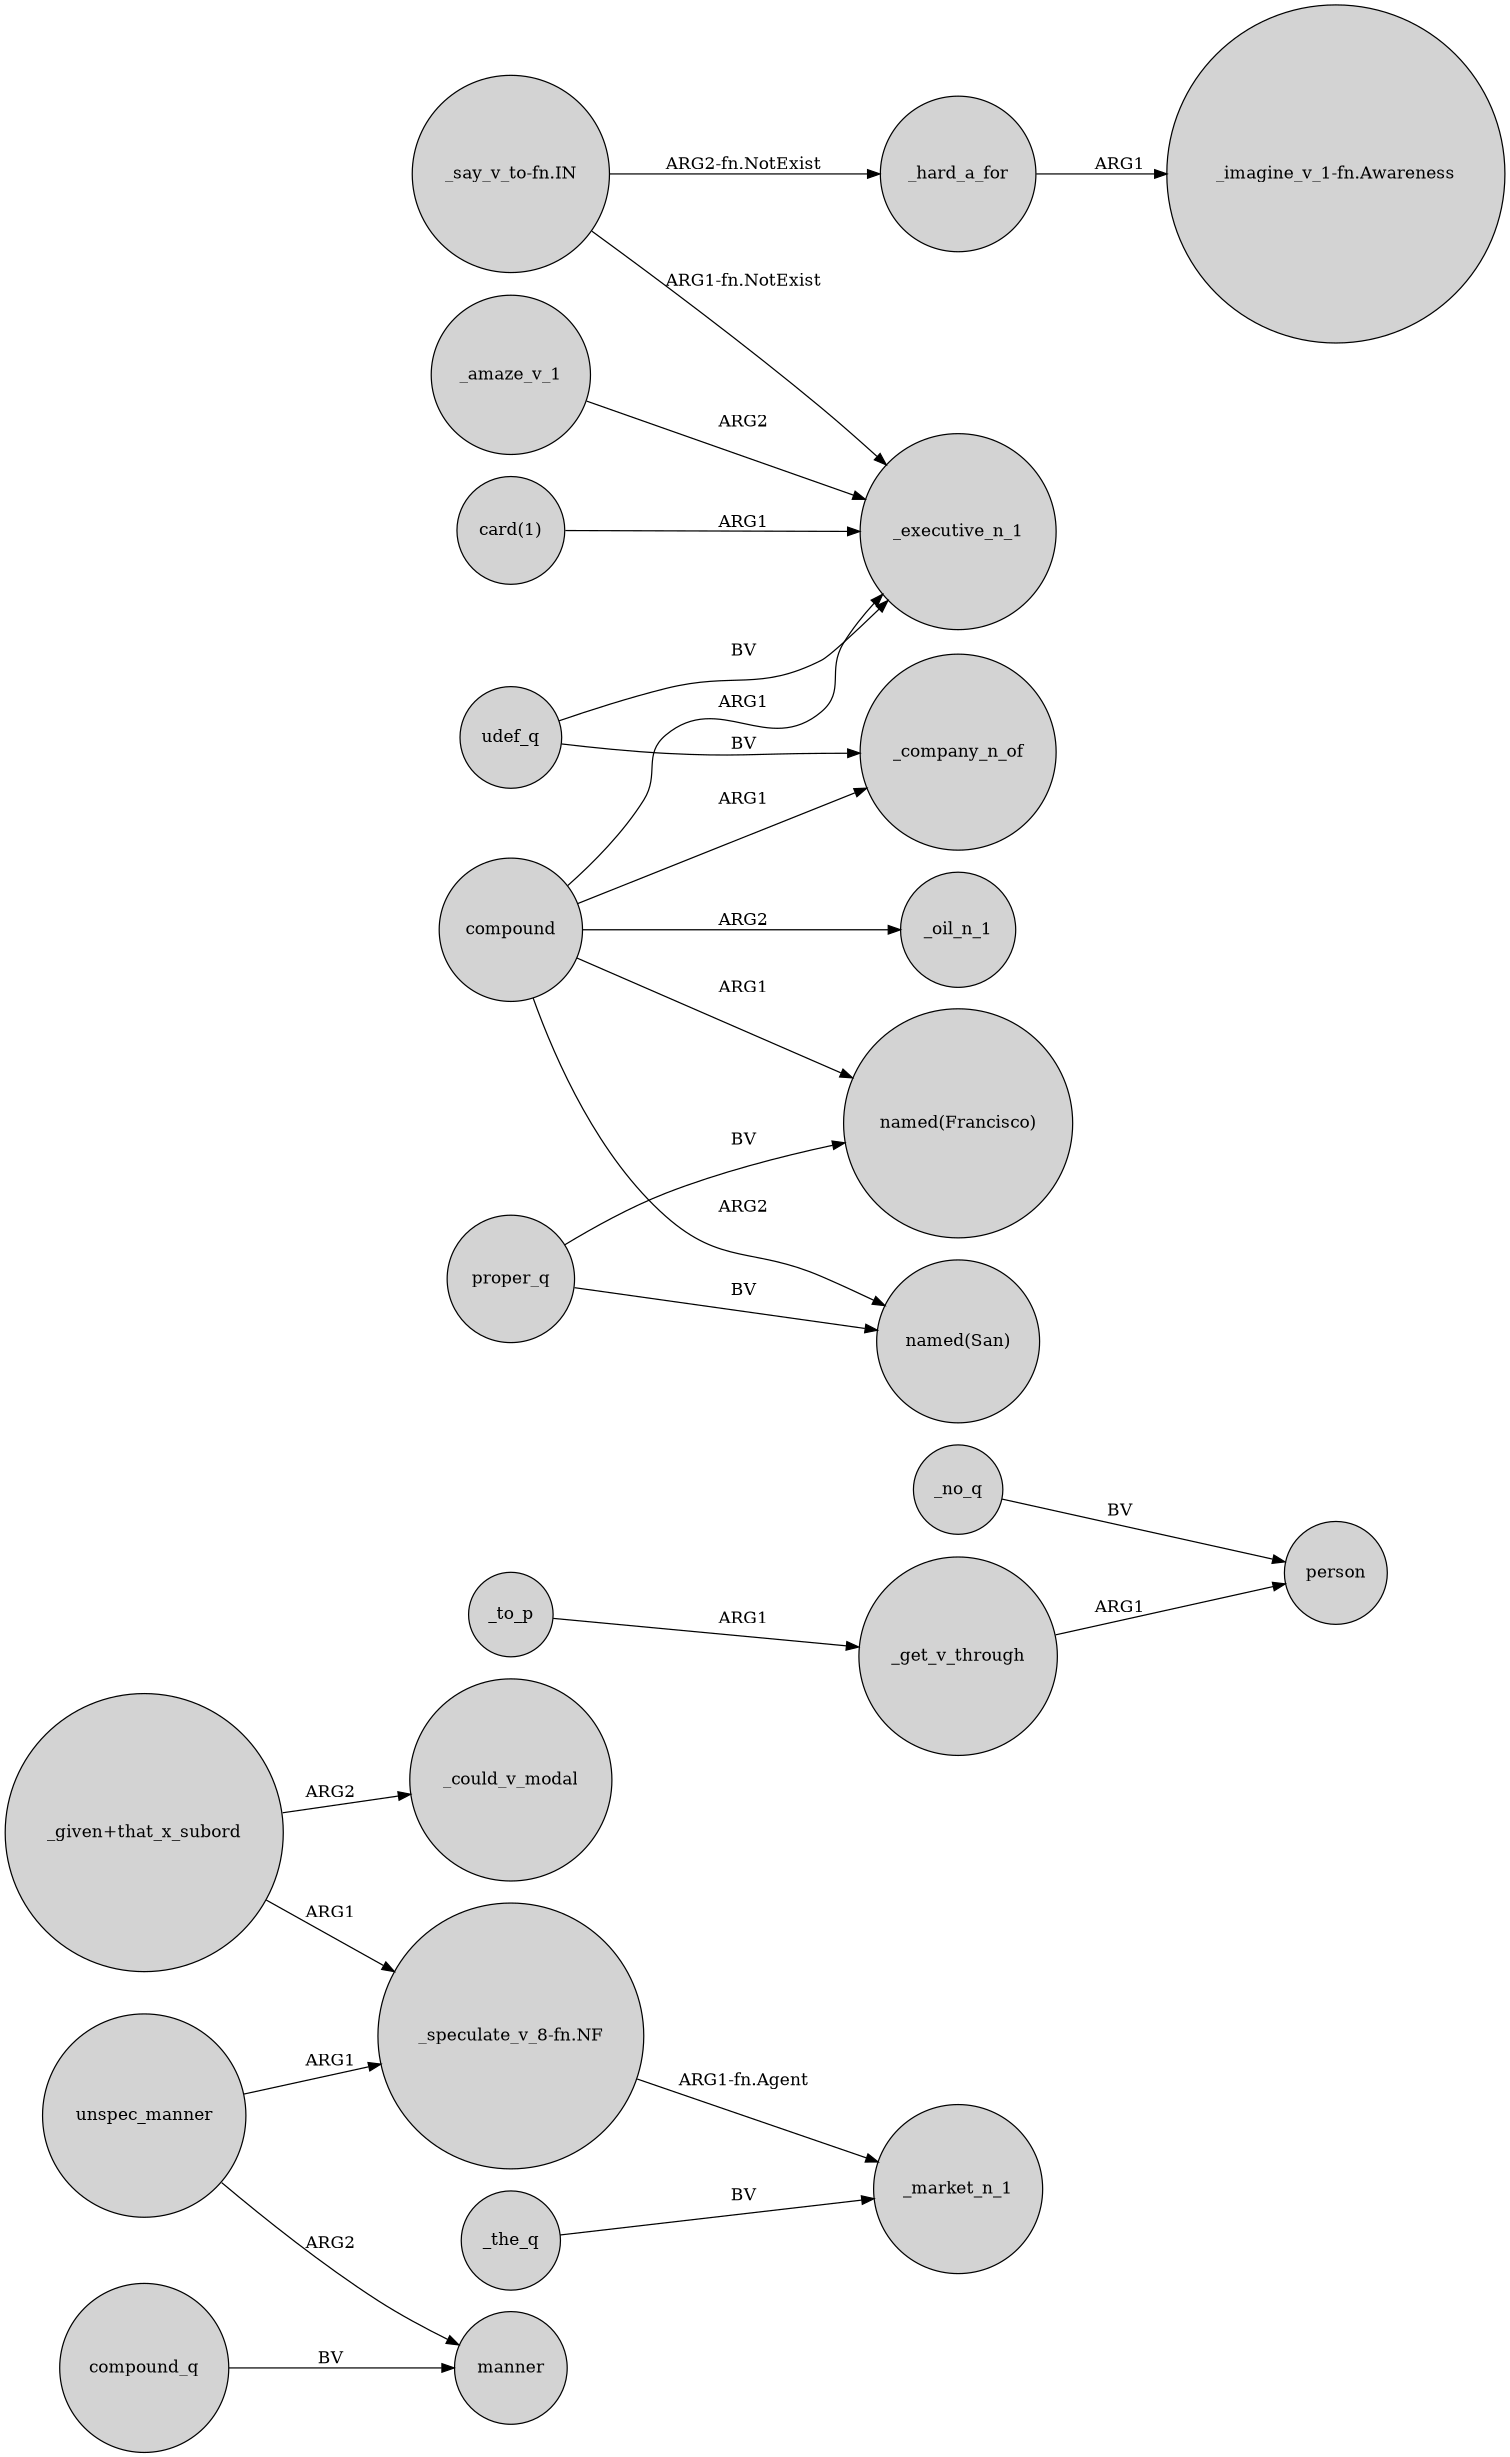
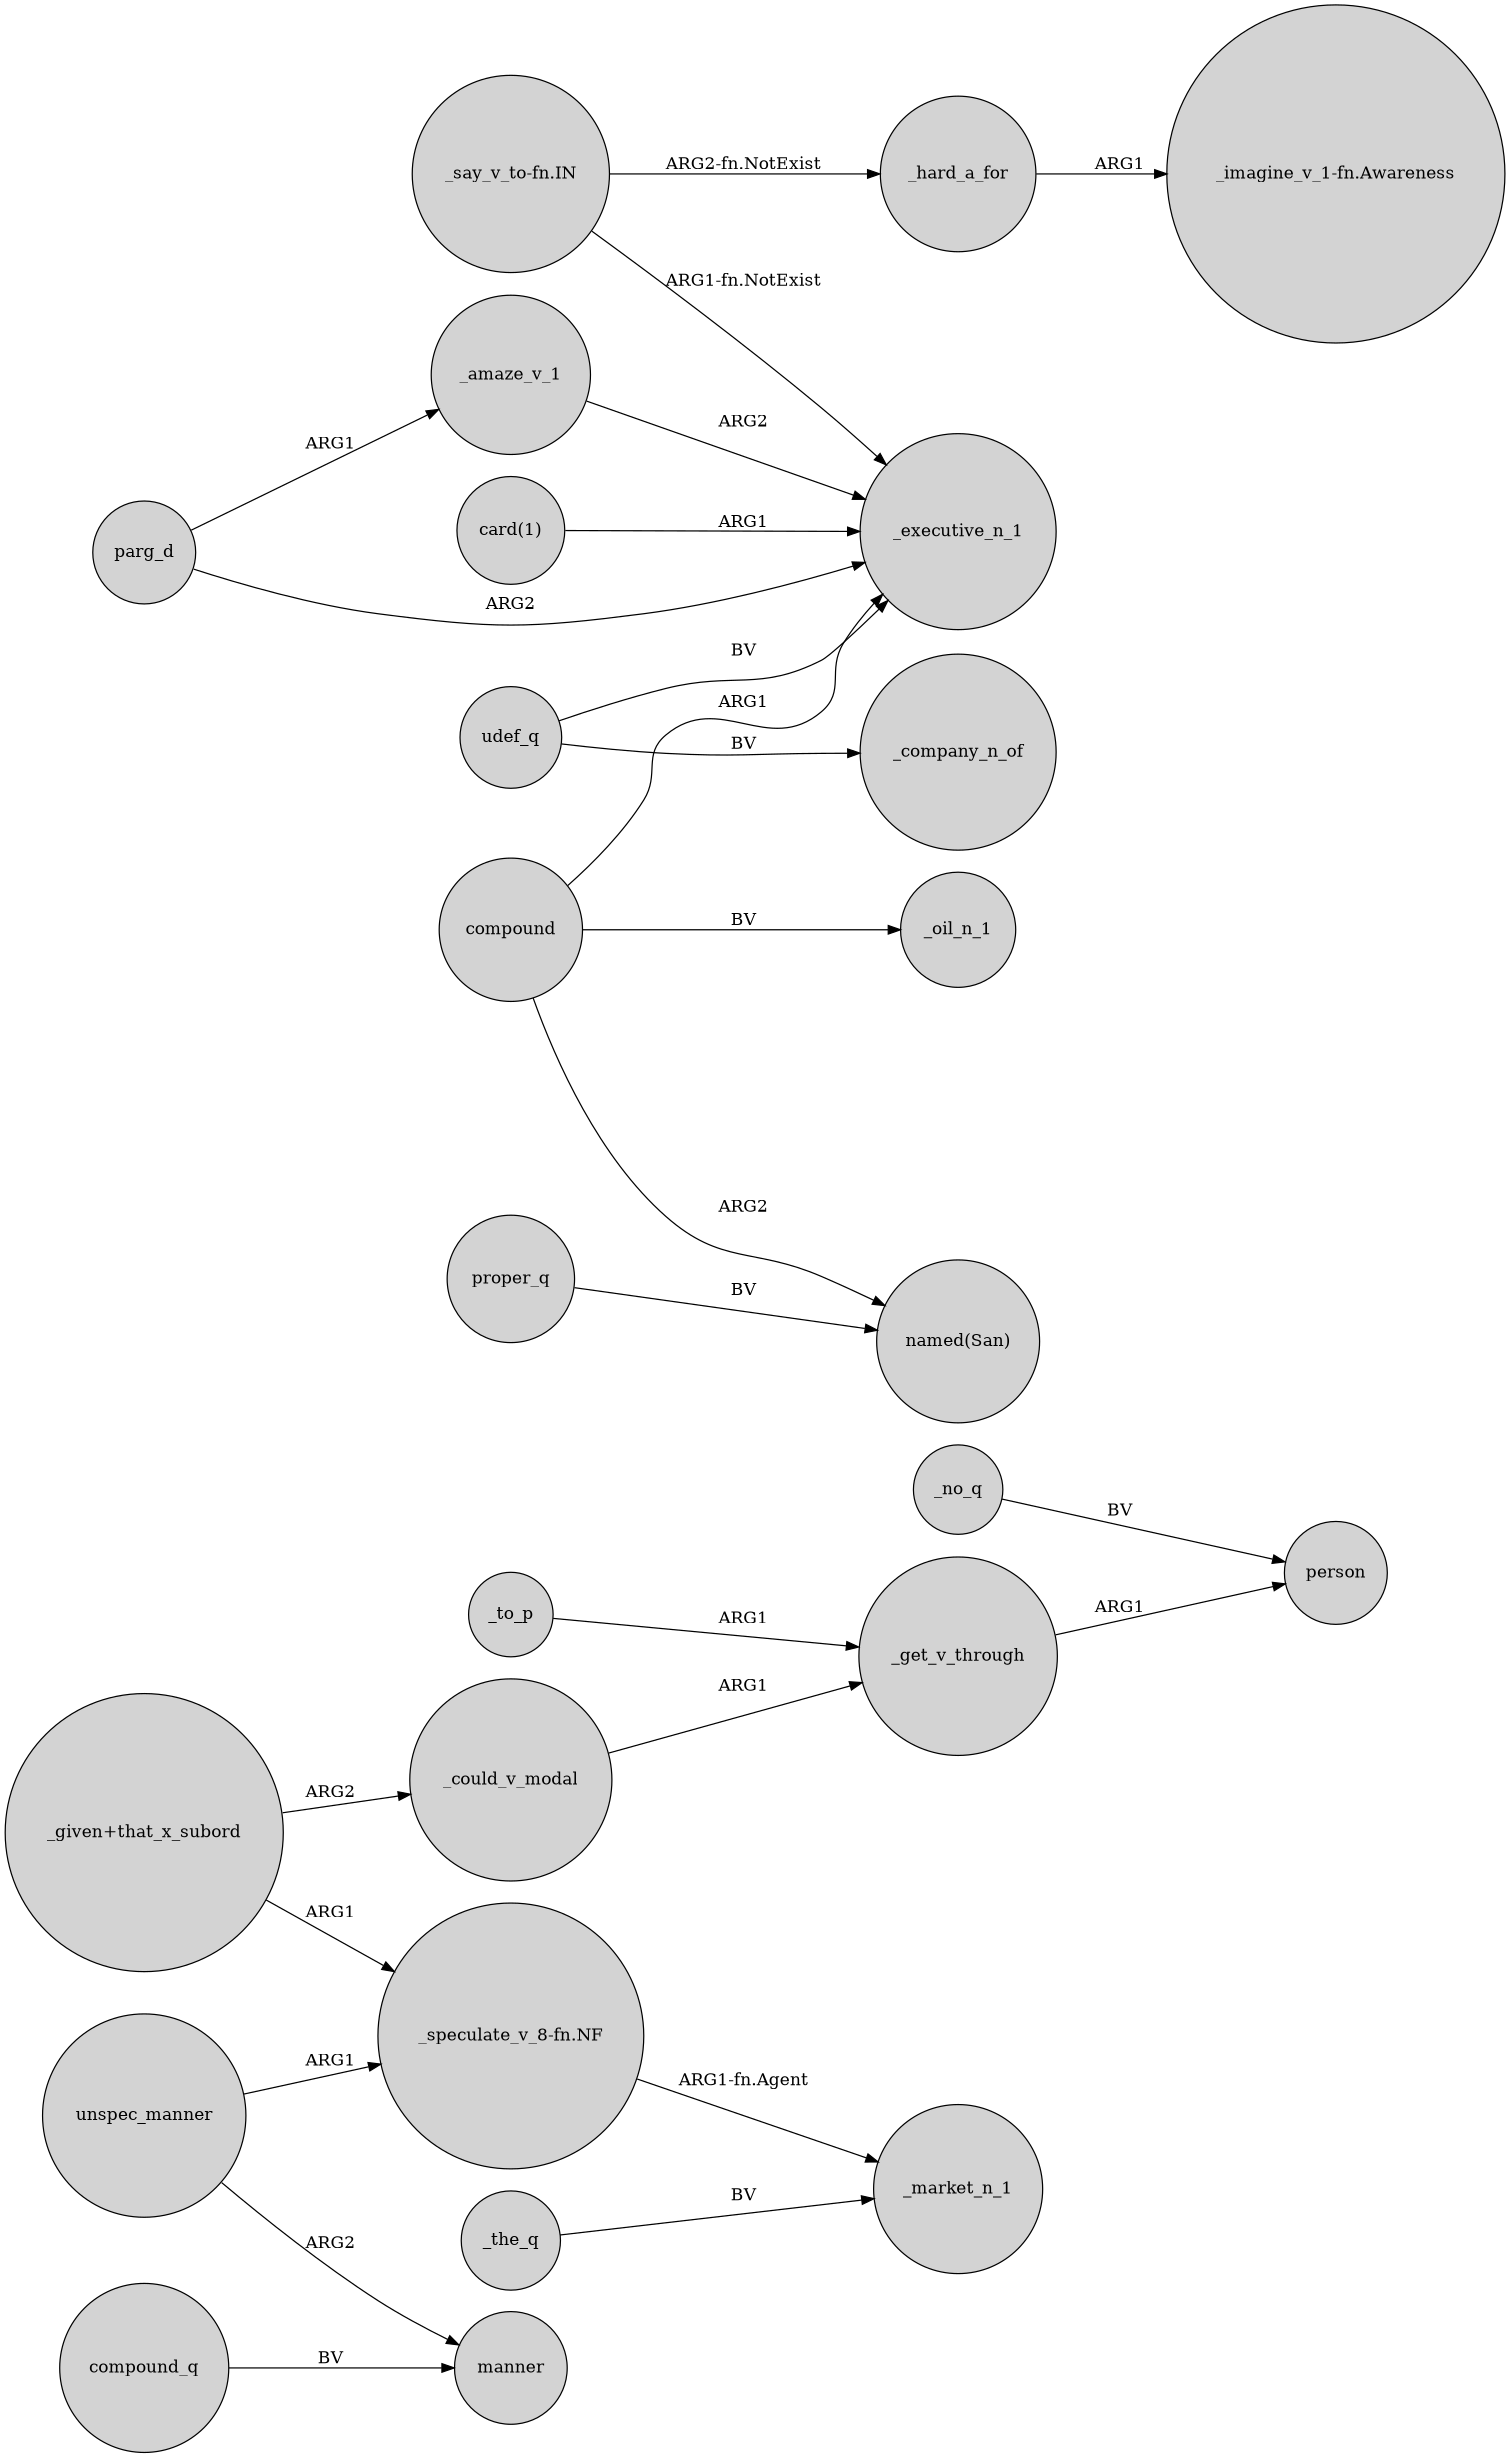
none -> (144, 552)
(716, 848) -> none
(744, 921) -> (744, 921)
(958, 1123) -> none
none -> (729, 1719)
